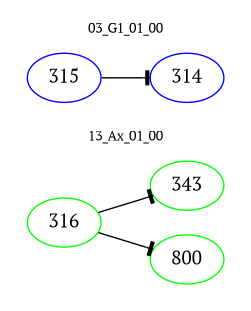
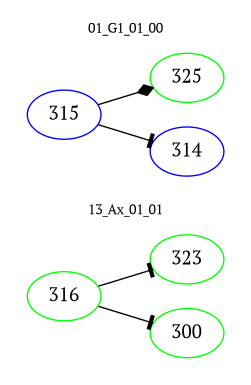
(126, 29) -> (126, 29)
none -> (187, 78)
(126, 137) -> (126, 211)
(187, 186) -> (187, 259)
(187, 259) -> (187, 333)
